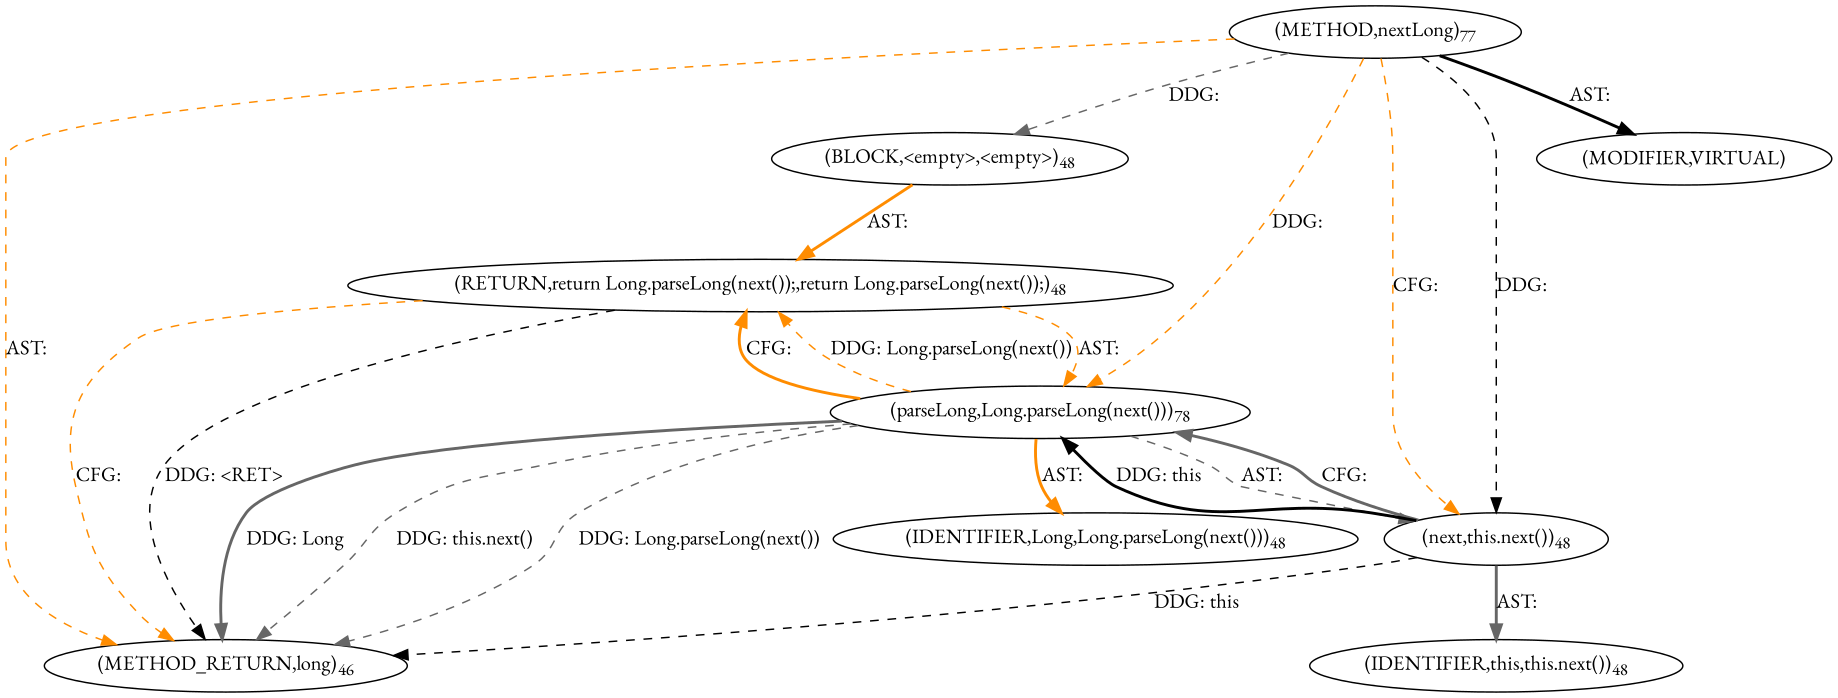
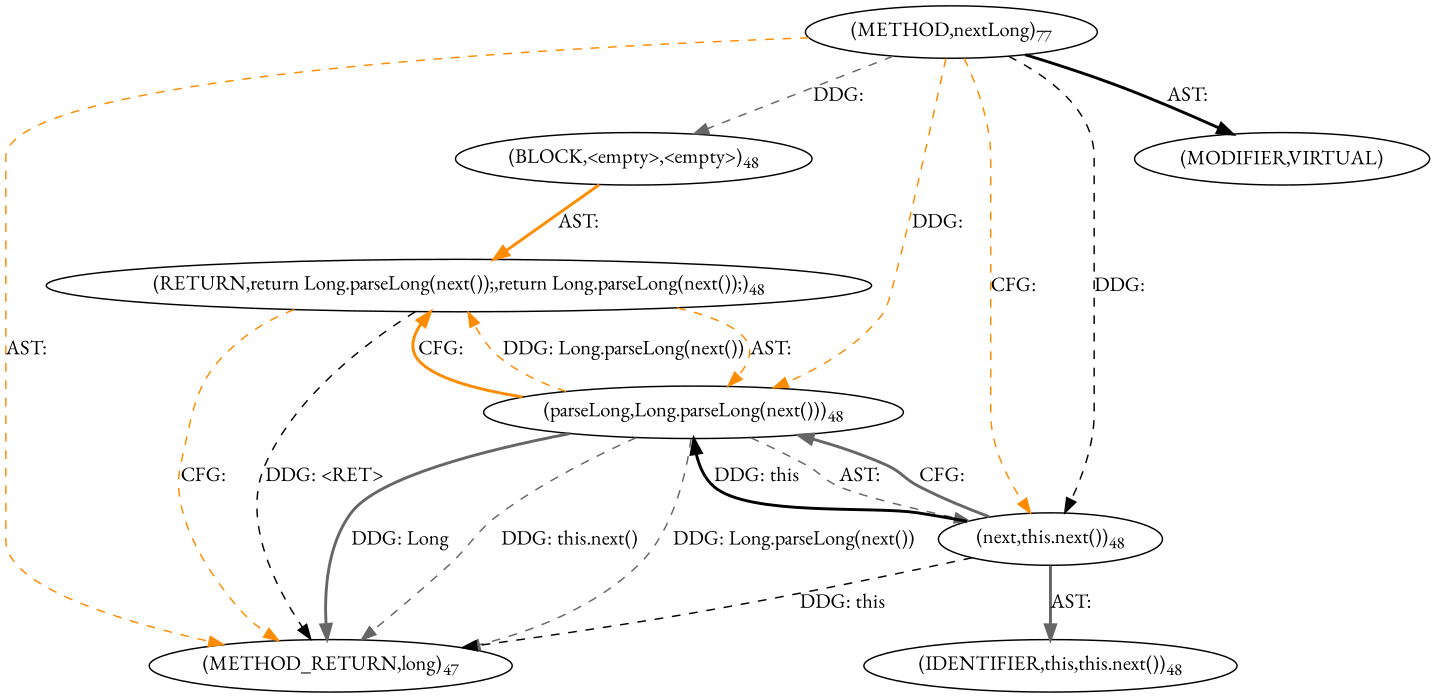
(1182, 410) -> (836, 410)
(1096, 539) -> none
(346, 664) -> (451, 664)
